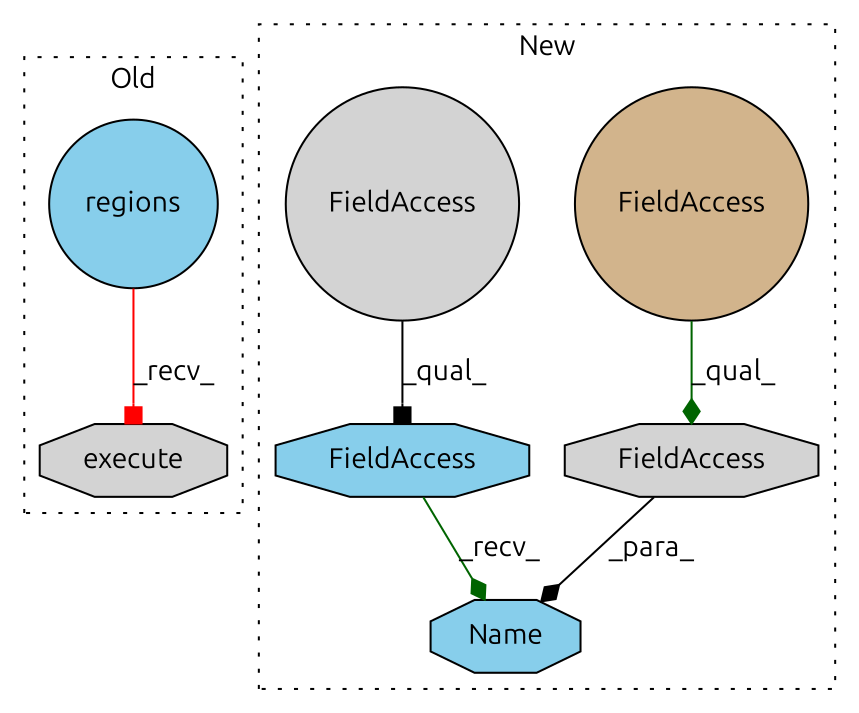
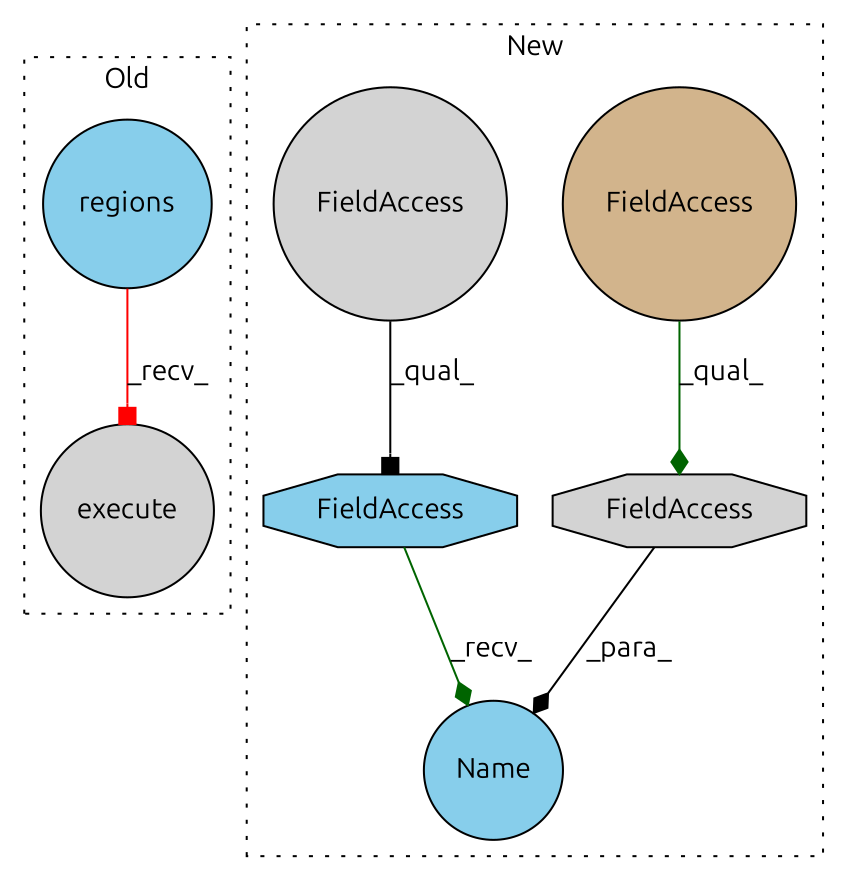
(133, 460) -> (127, 511)
(506, 636) -> (493, 770)
